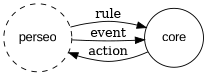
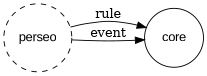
(113, 61) -> none
